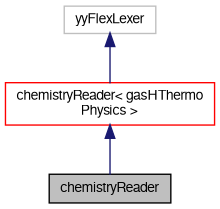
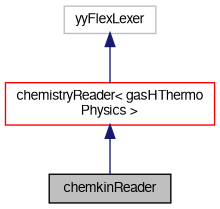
(110, 189) -> (110, 189)
